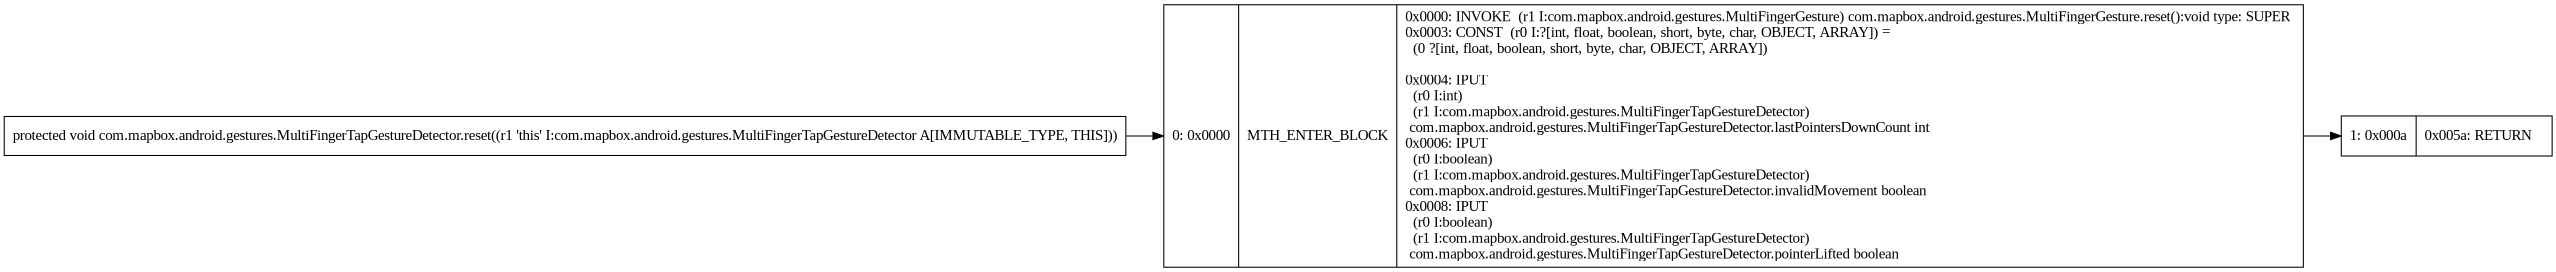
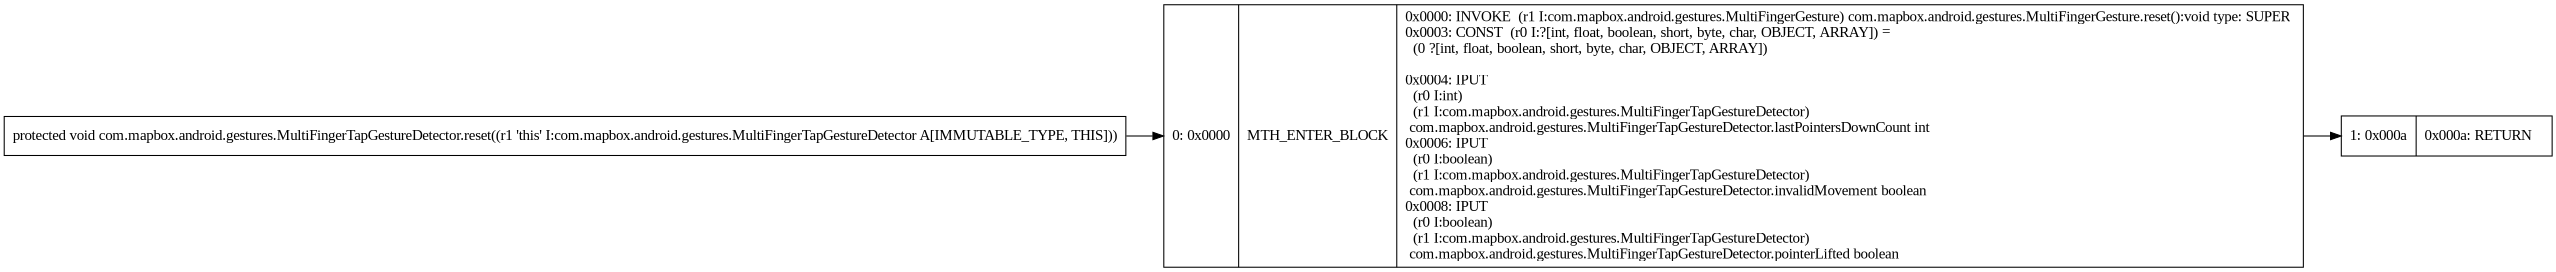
(2484, 135) -> (2484, 135)
